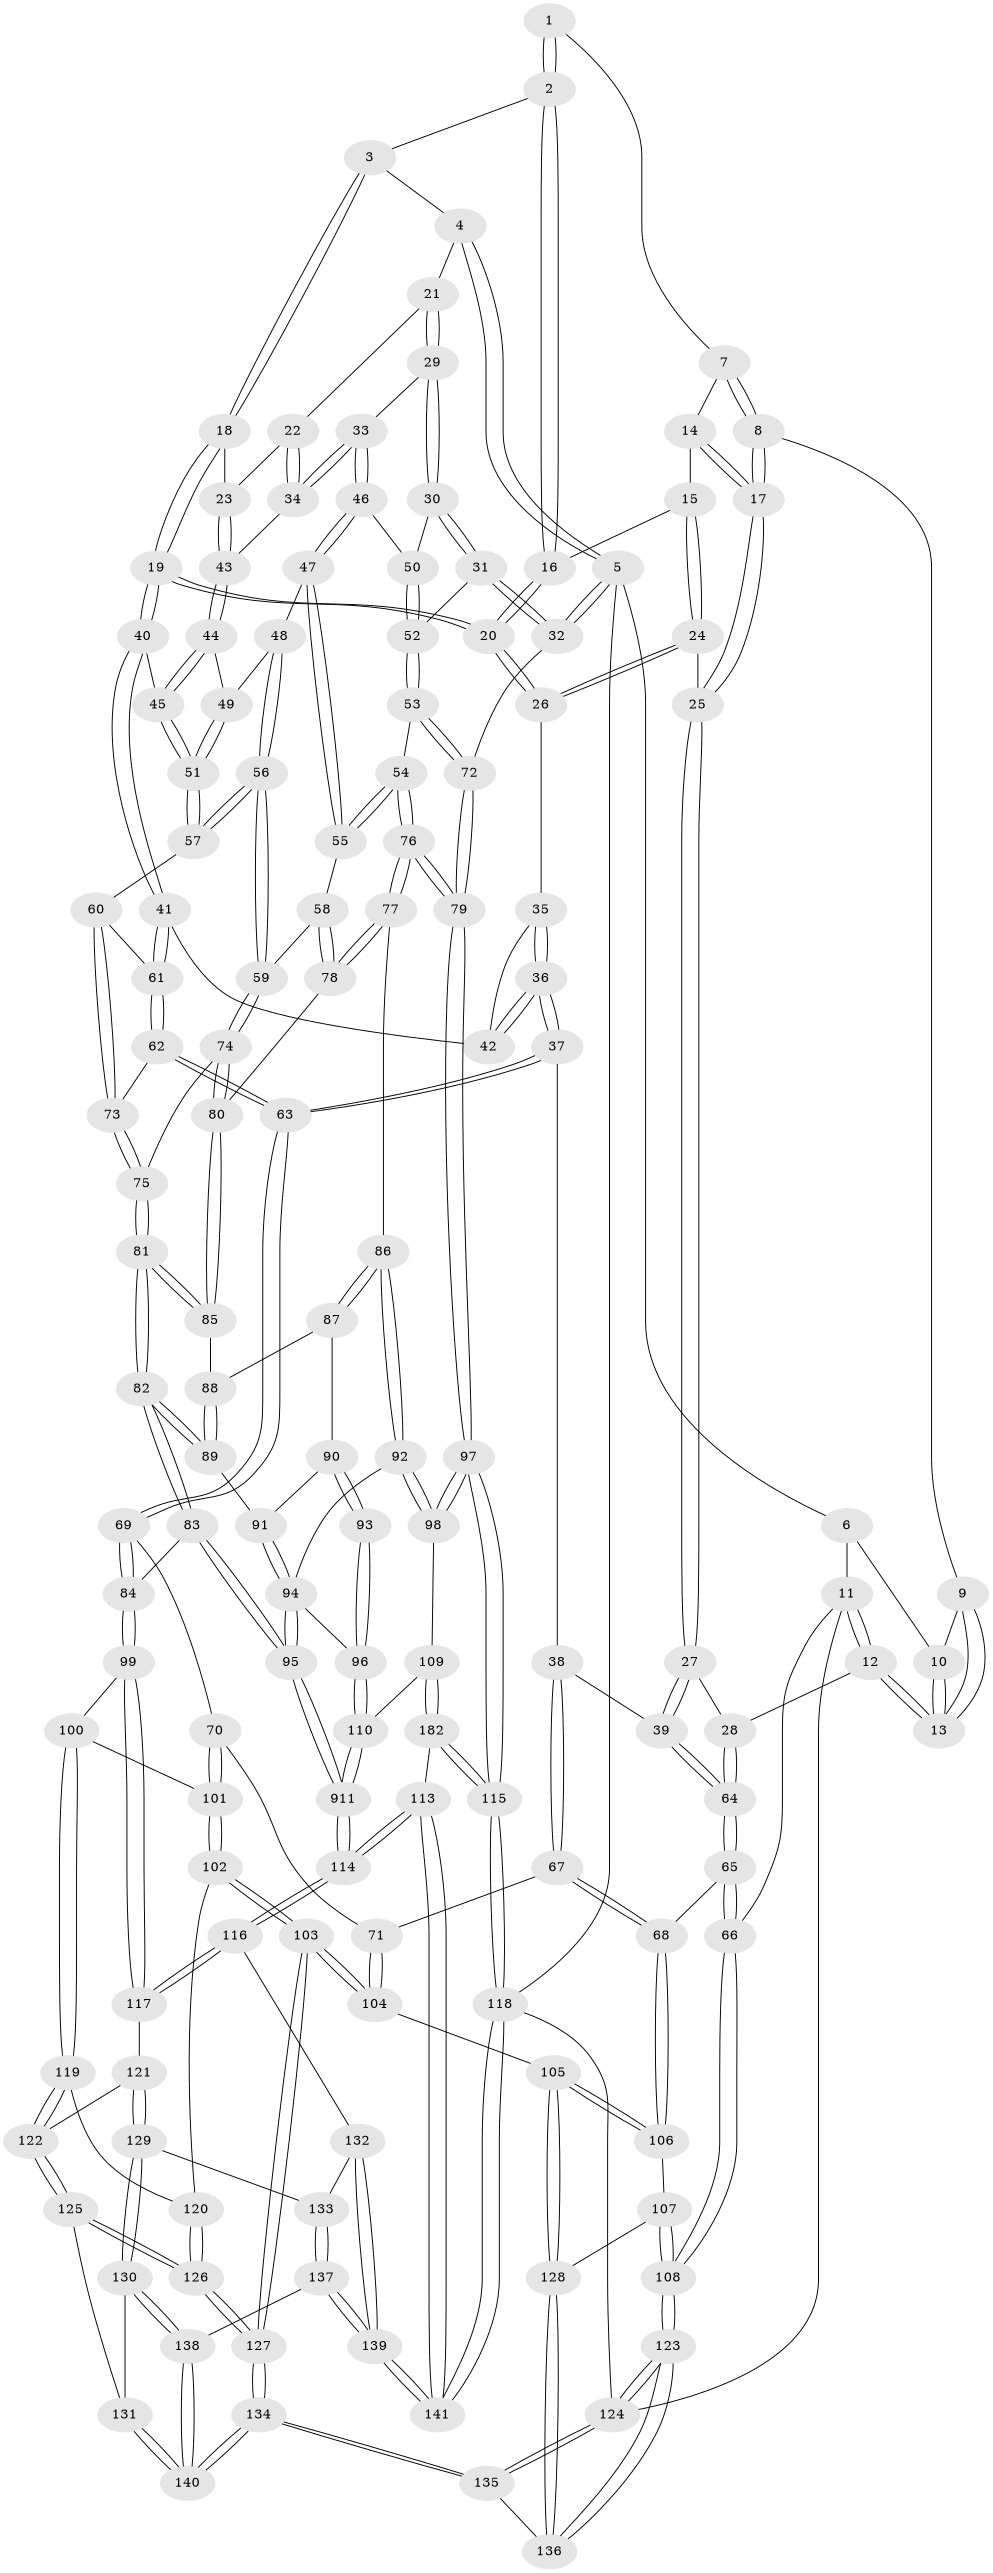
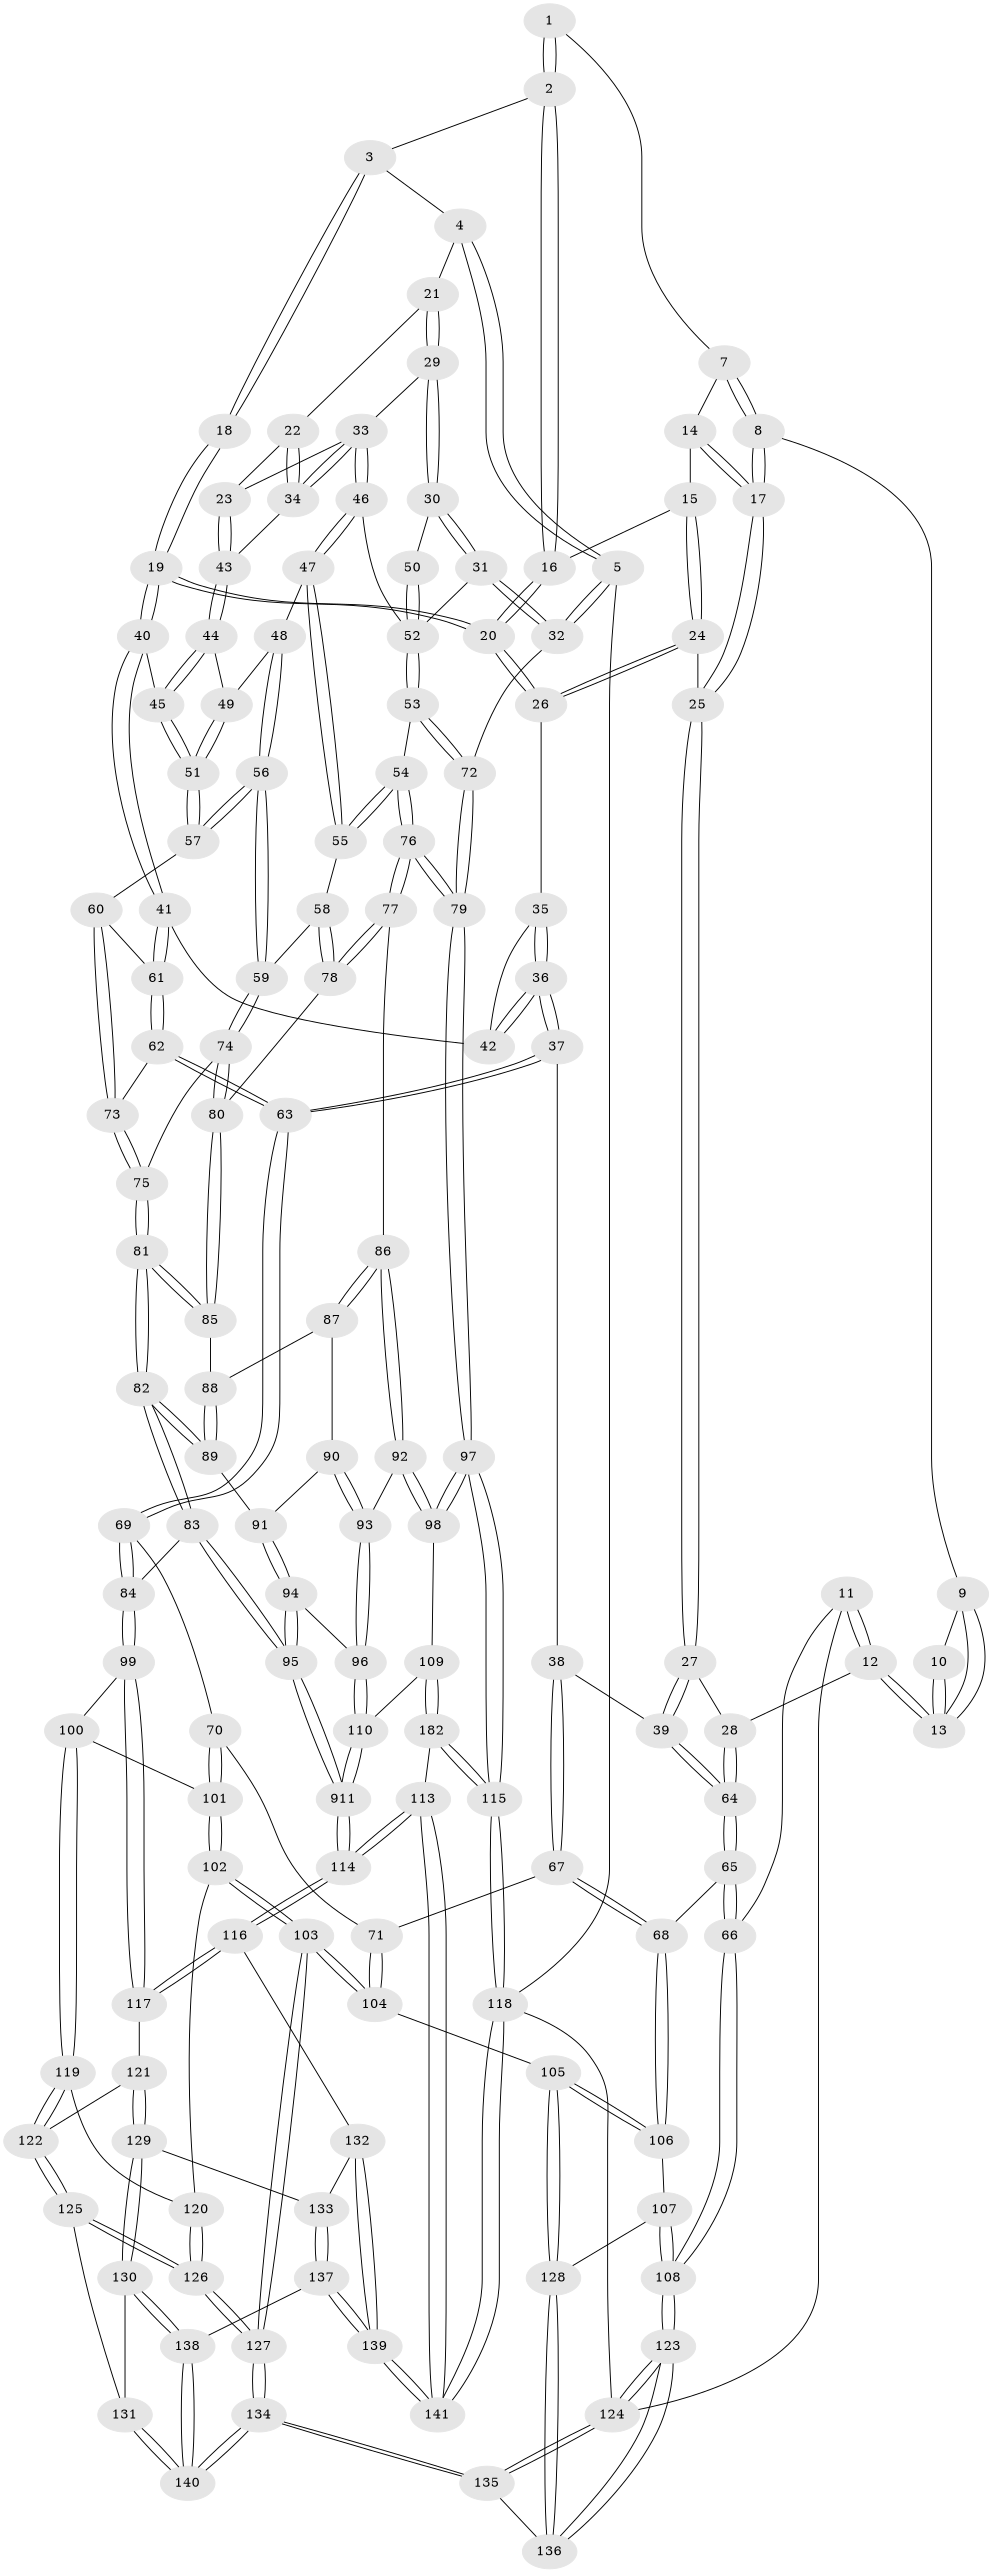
(225, 466) -> (293, 465)
(387, 534) -> (374, 572)
(327, 1514) -> (383, 1492)
(847, 1526) -> none
